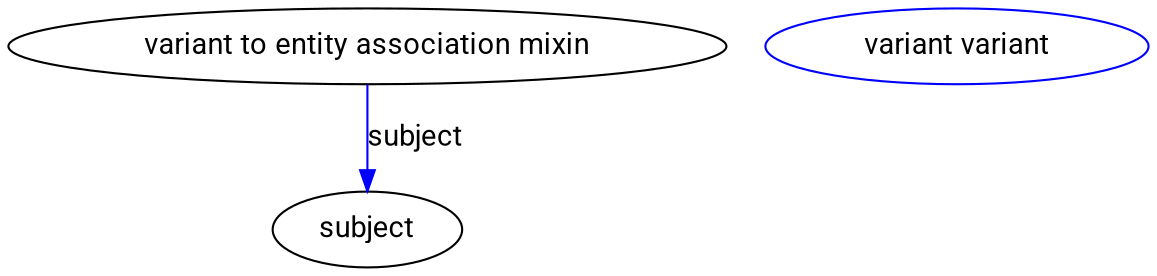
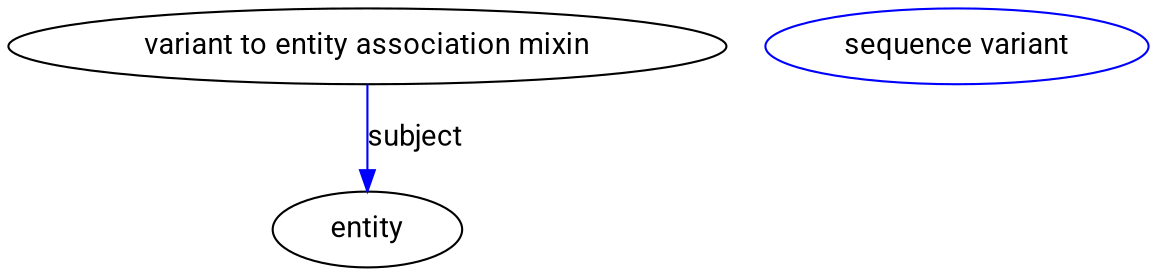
(957, 46) -> (957, 46)
(367, 230) -> (367, 230)
